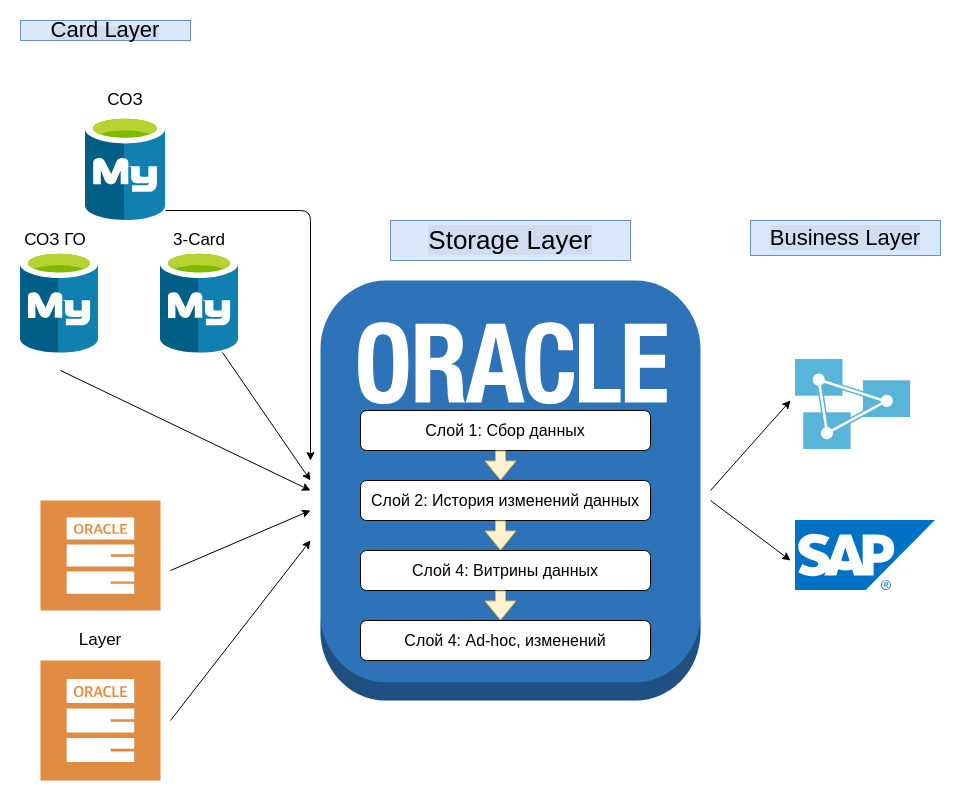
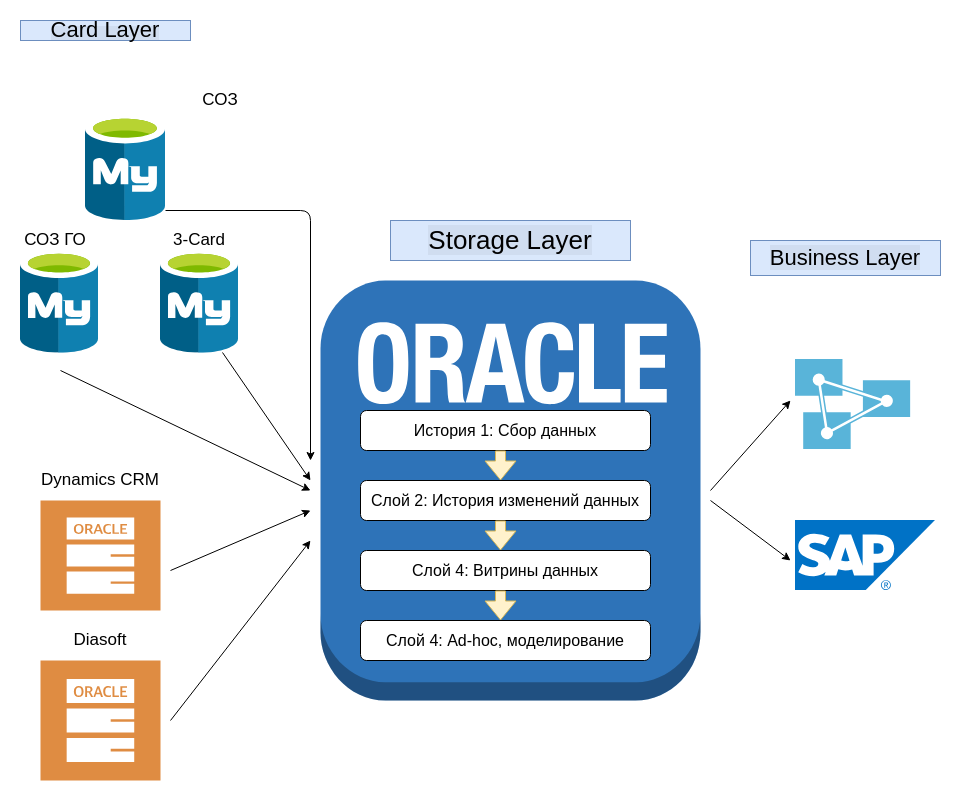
(126, 101) -> (221, 101)
(846, 238) -> (846, 258)
(506, 431) -> (506, 431)
none -> (101, 481)
(101, 641) -> (101, 641)
(506, 641) -> (506, 641)
